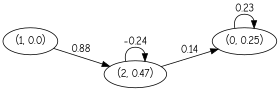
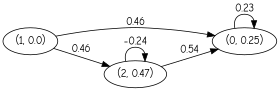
none -> (131, 28)
(81, 49) -> (81, 49)
(189, 50) -> (189, 50)
